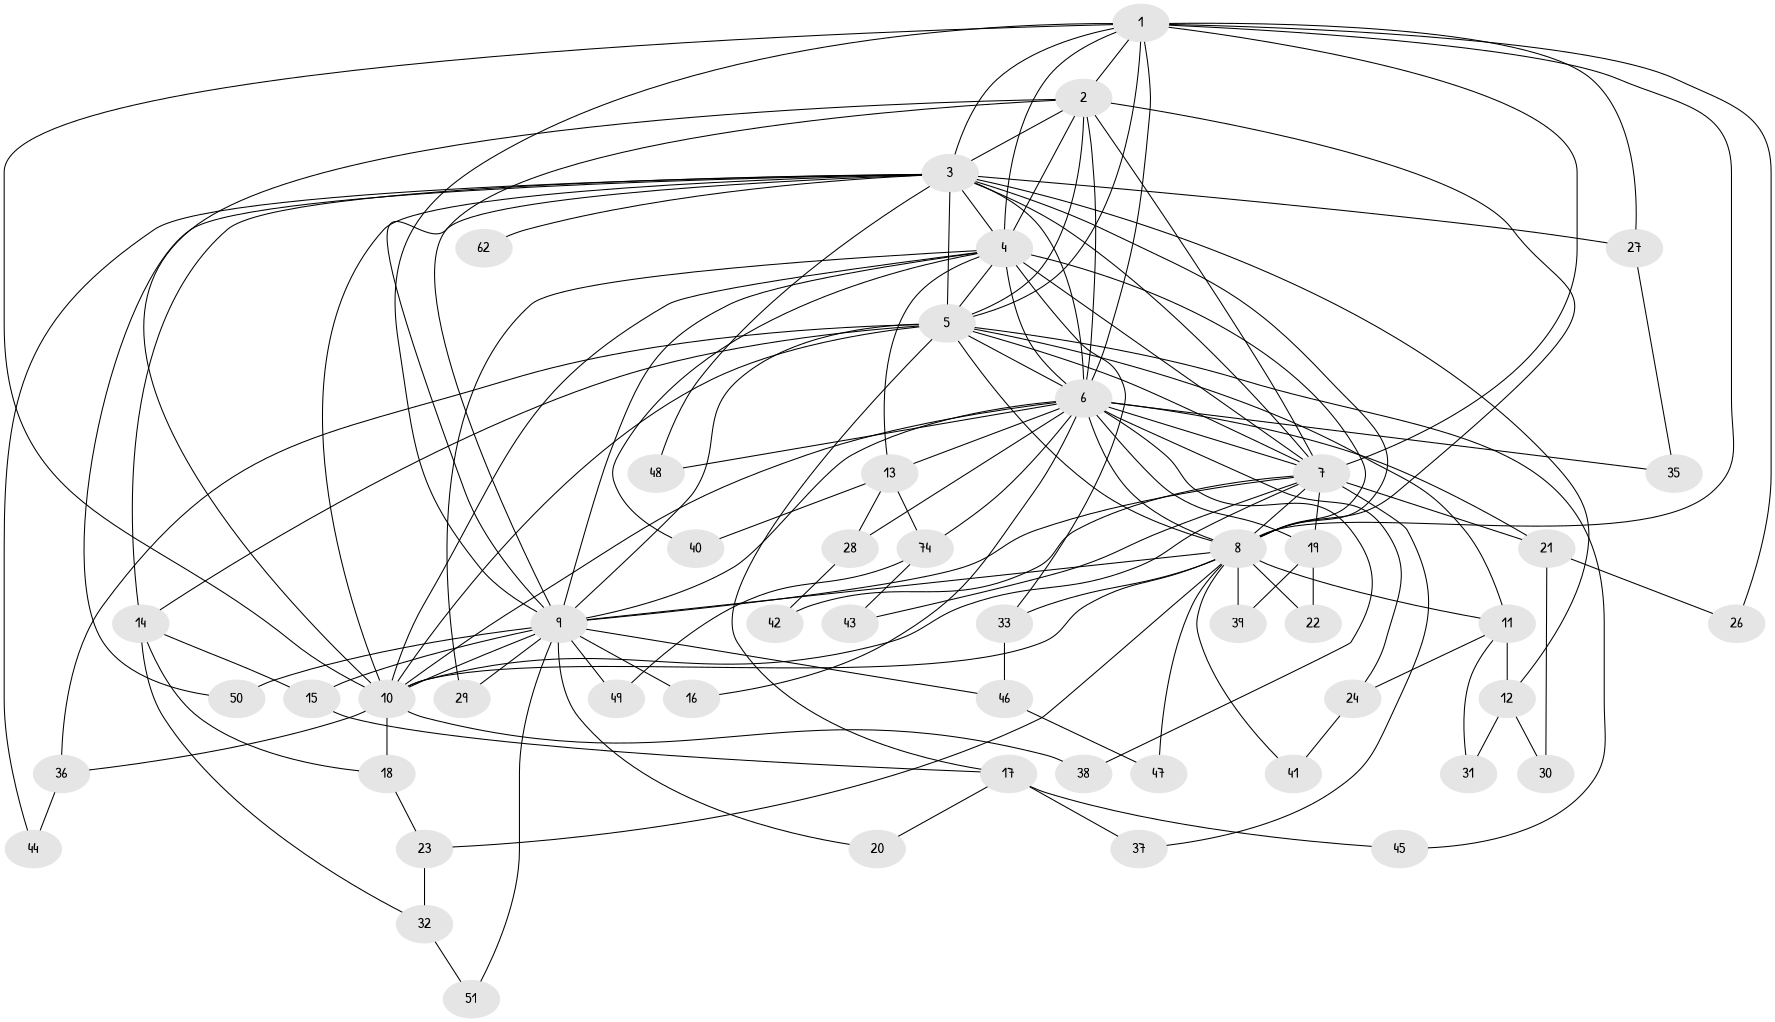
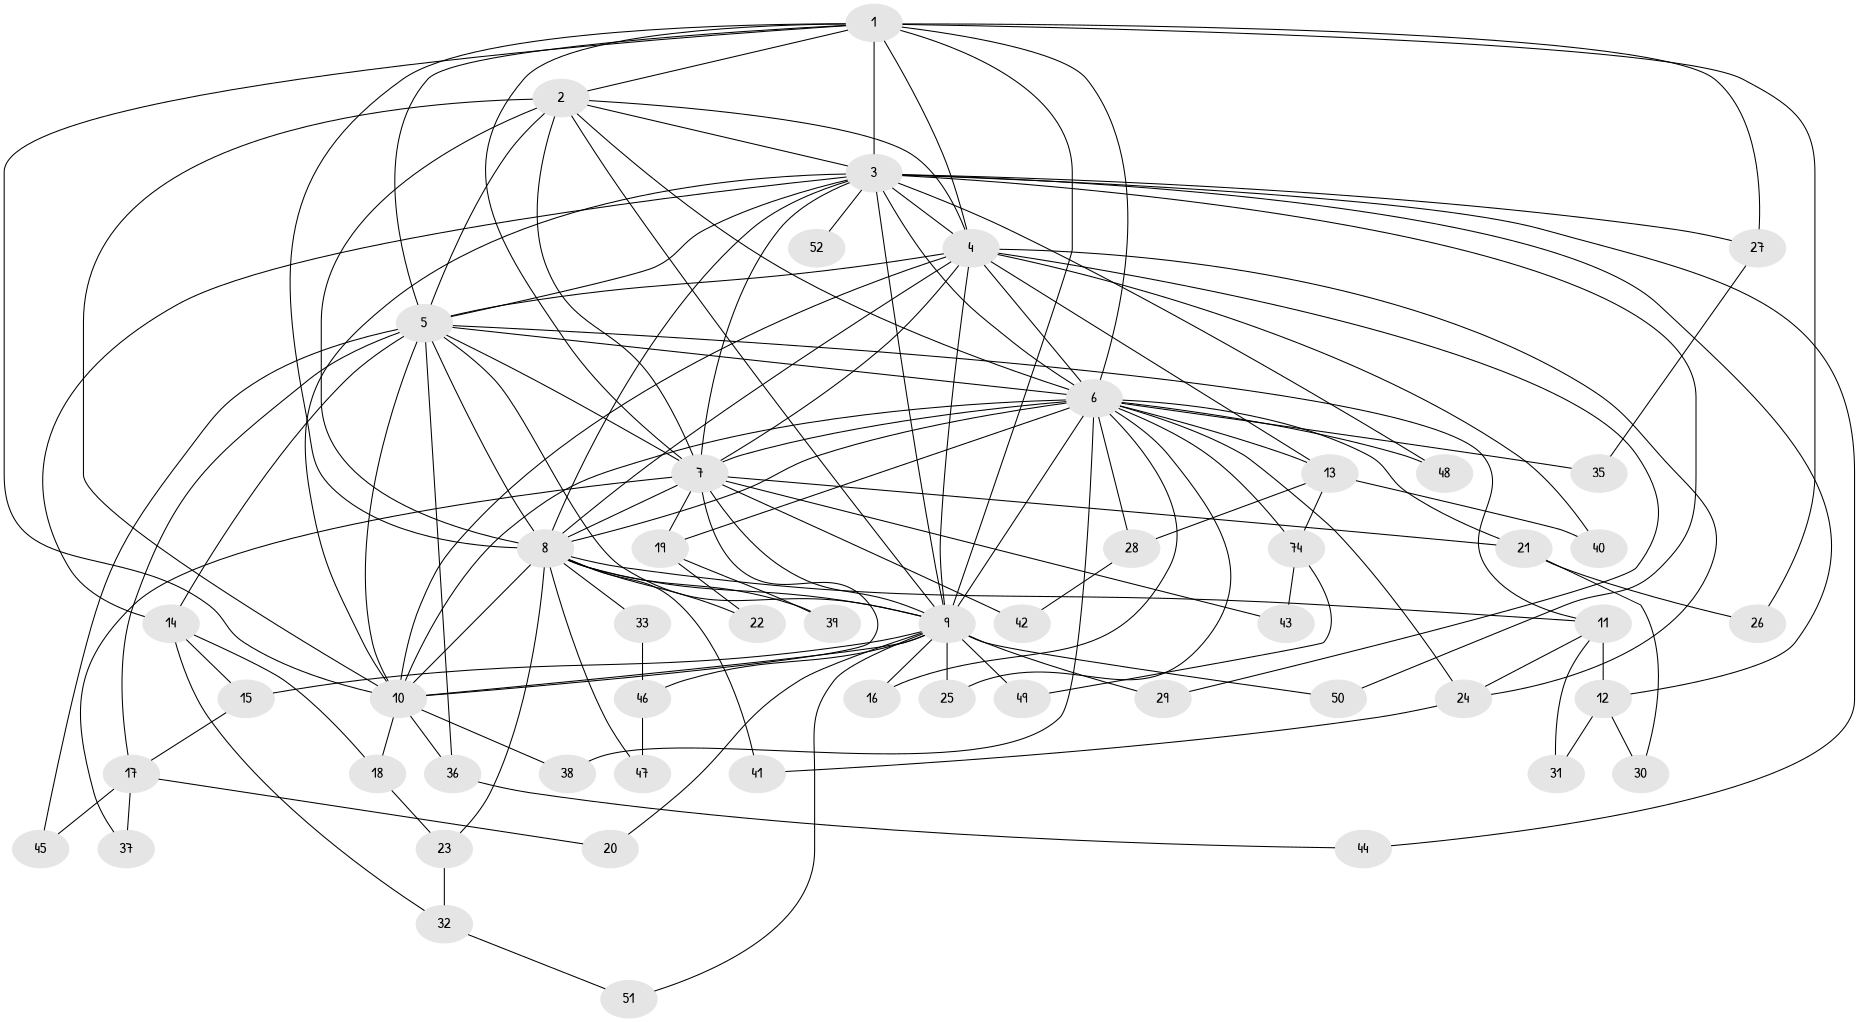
(484, 248) -> (817, 248)
(1118, 428) -> (1537, 361)
none -> (947, 699)
